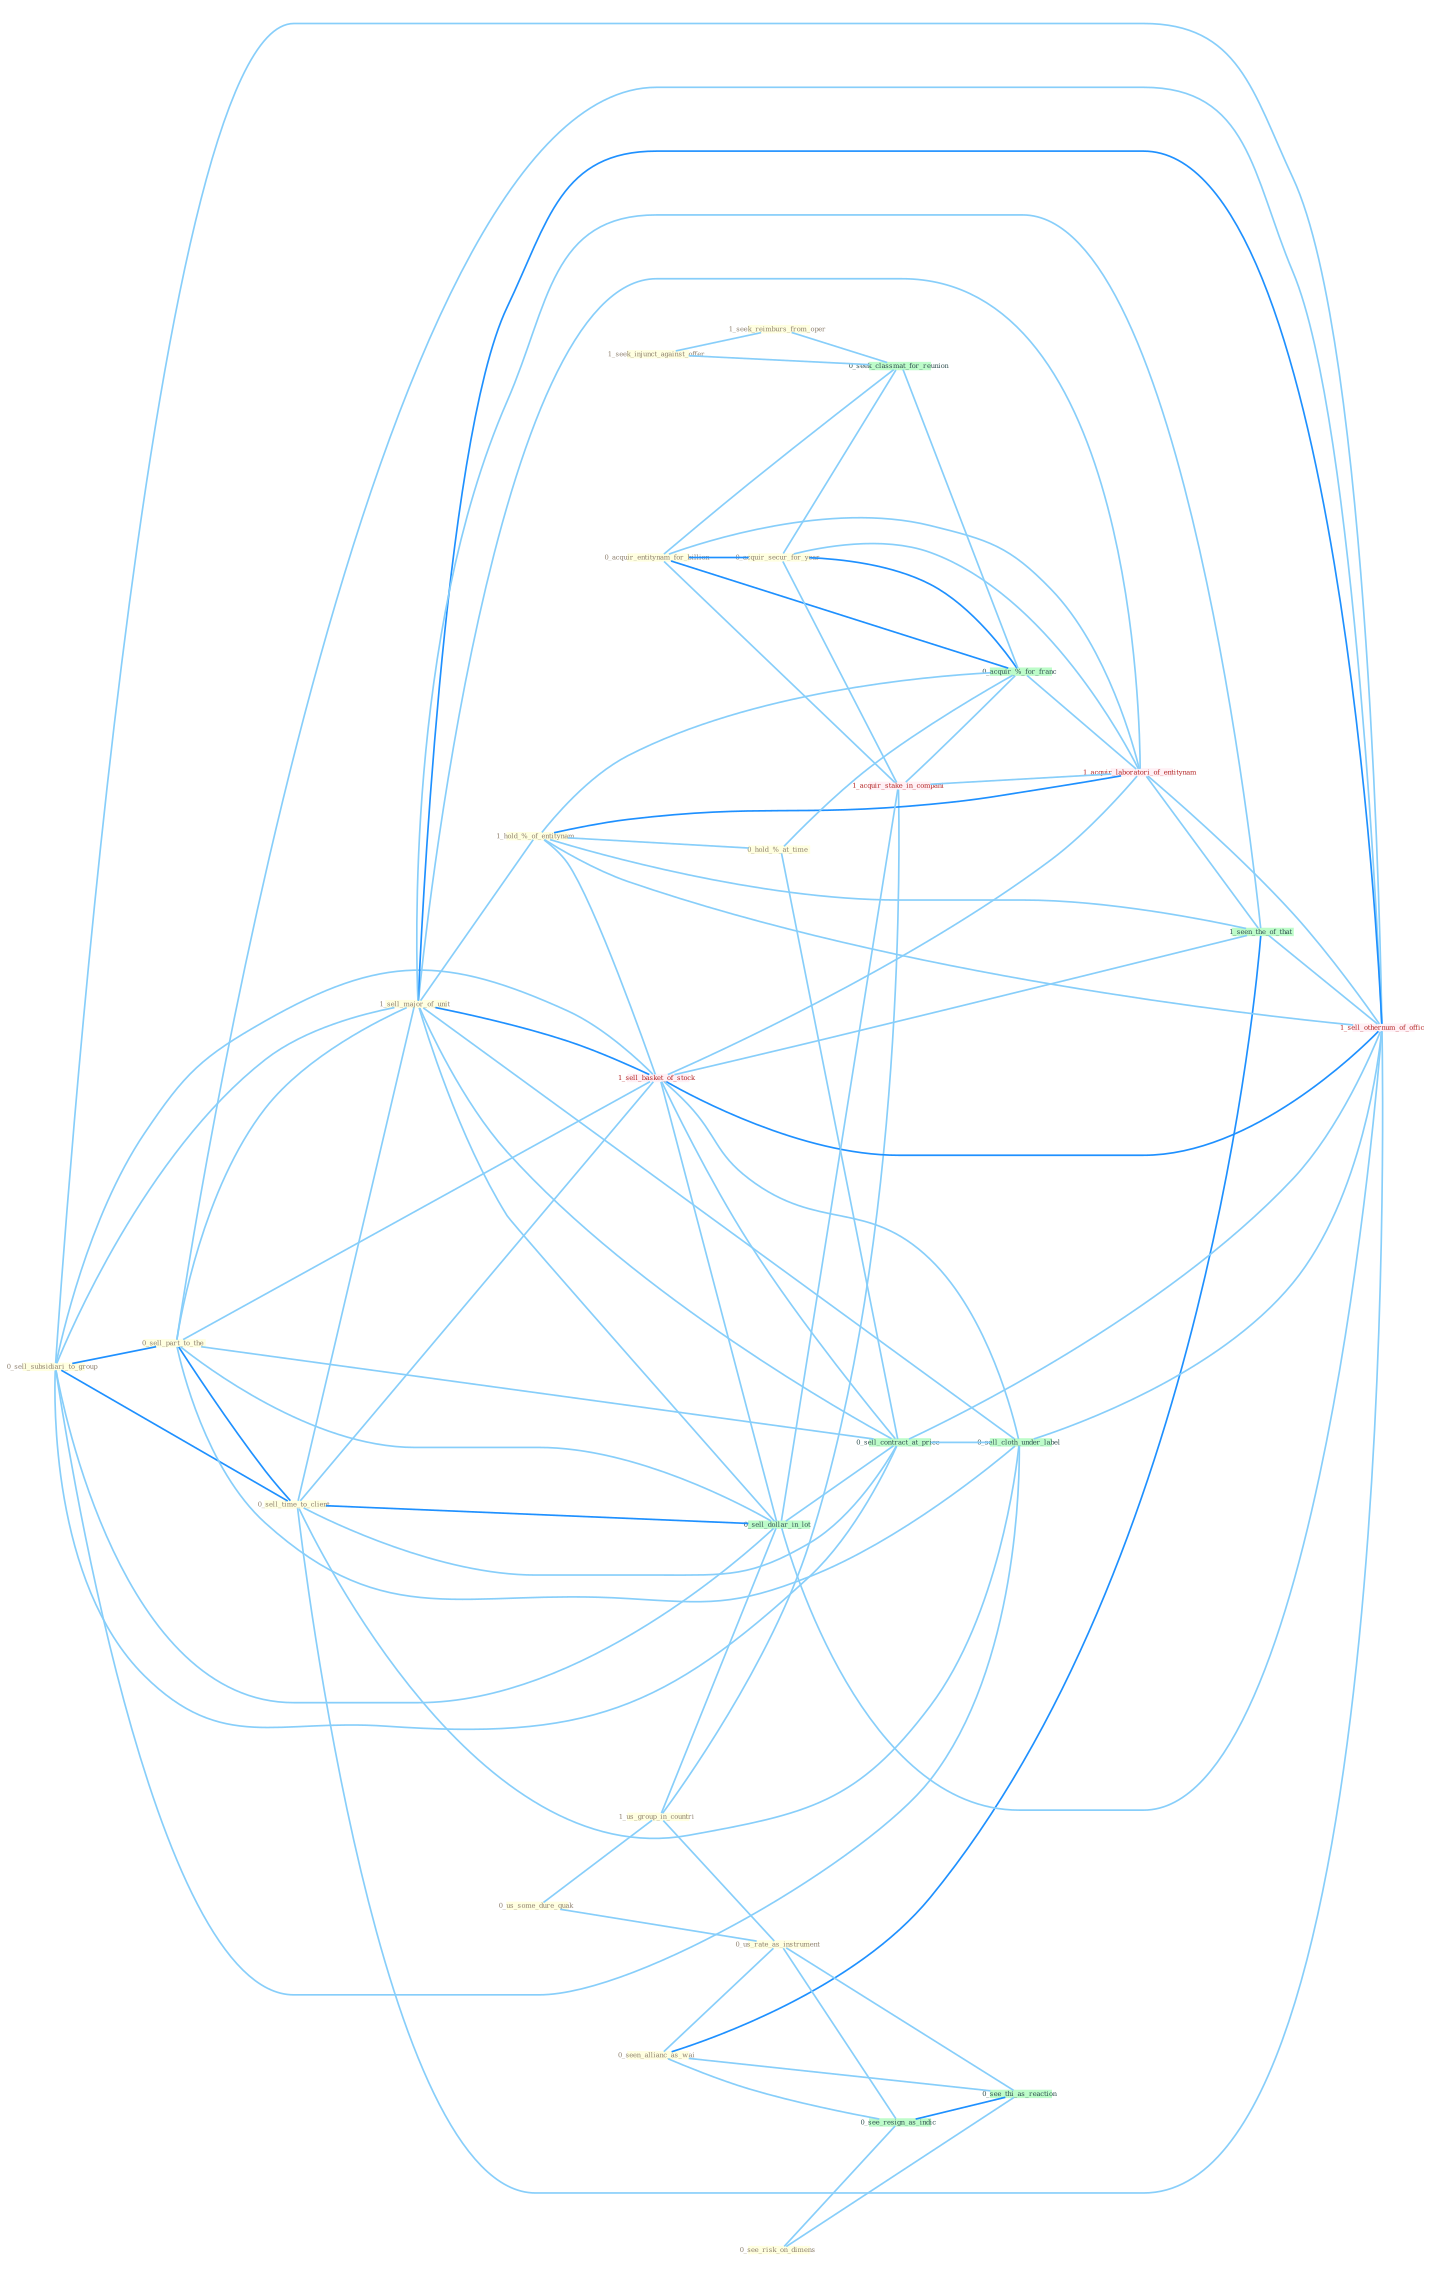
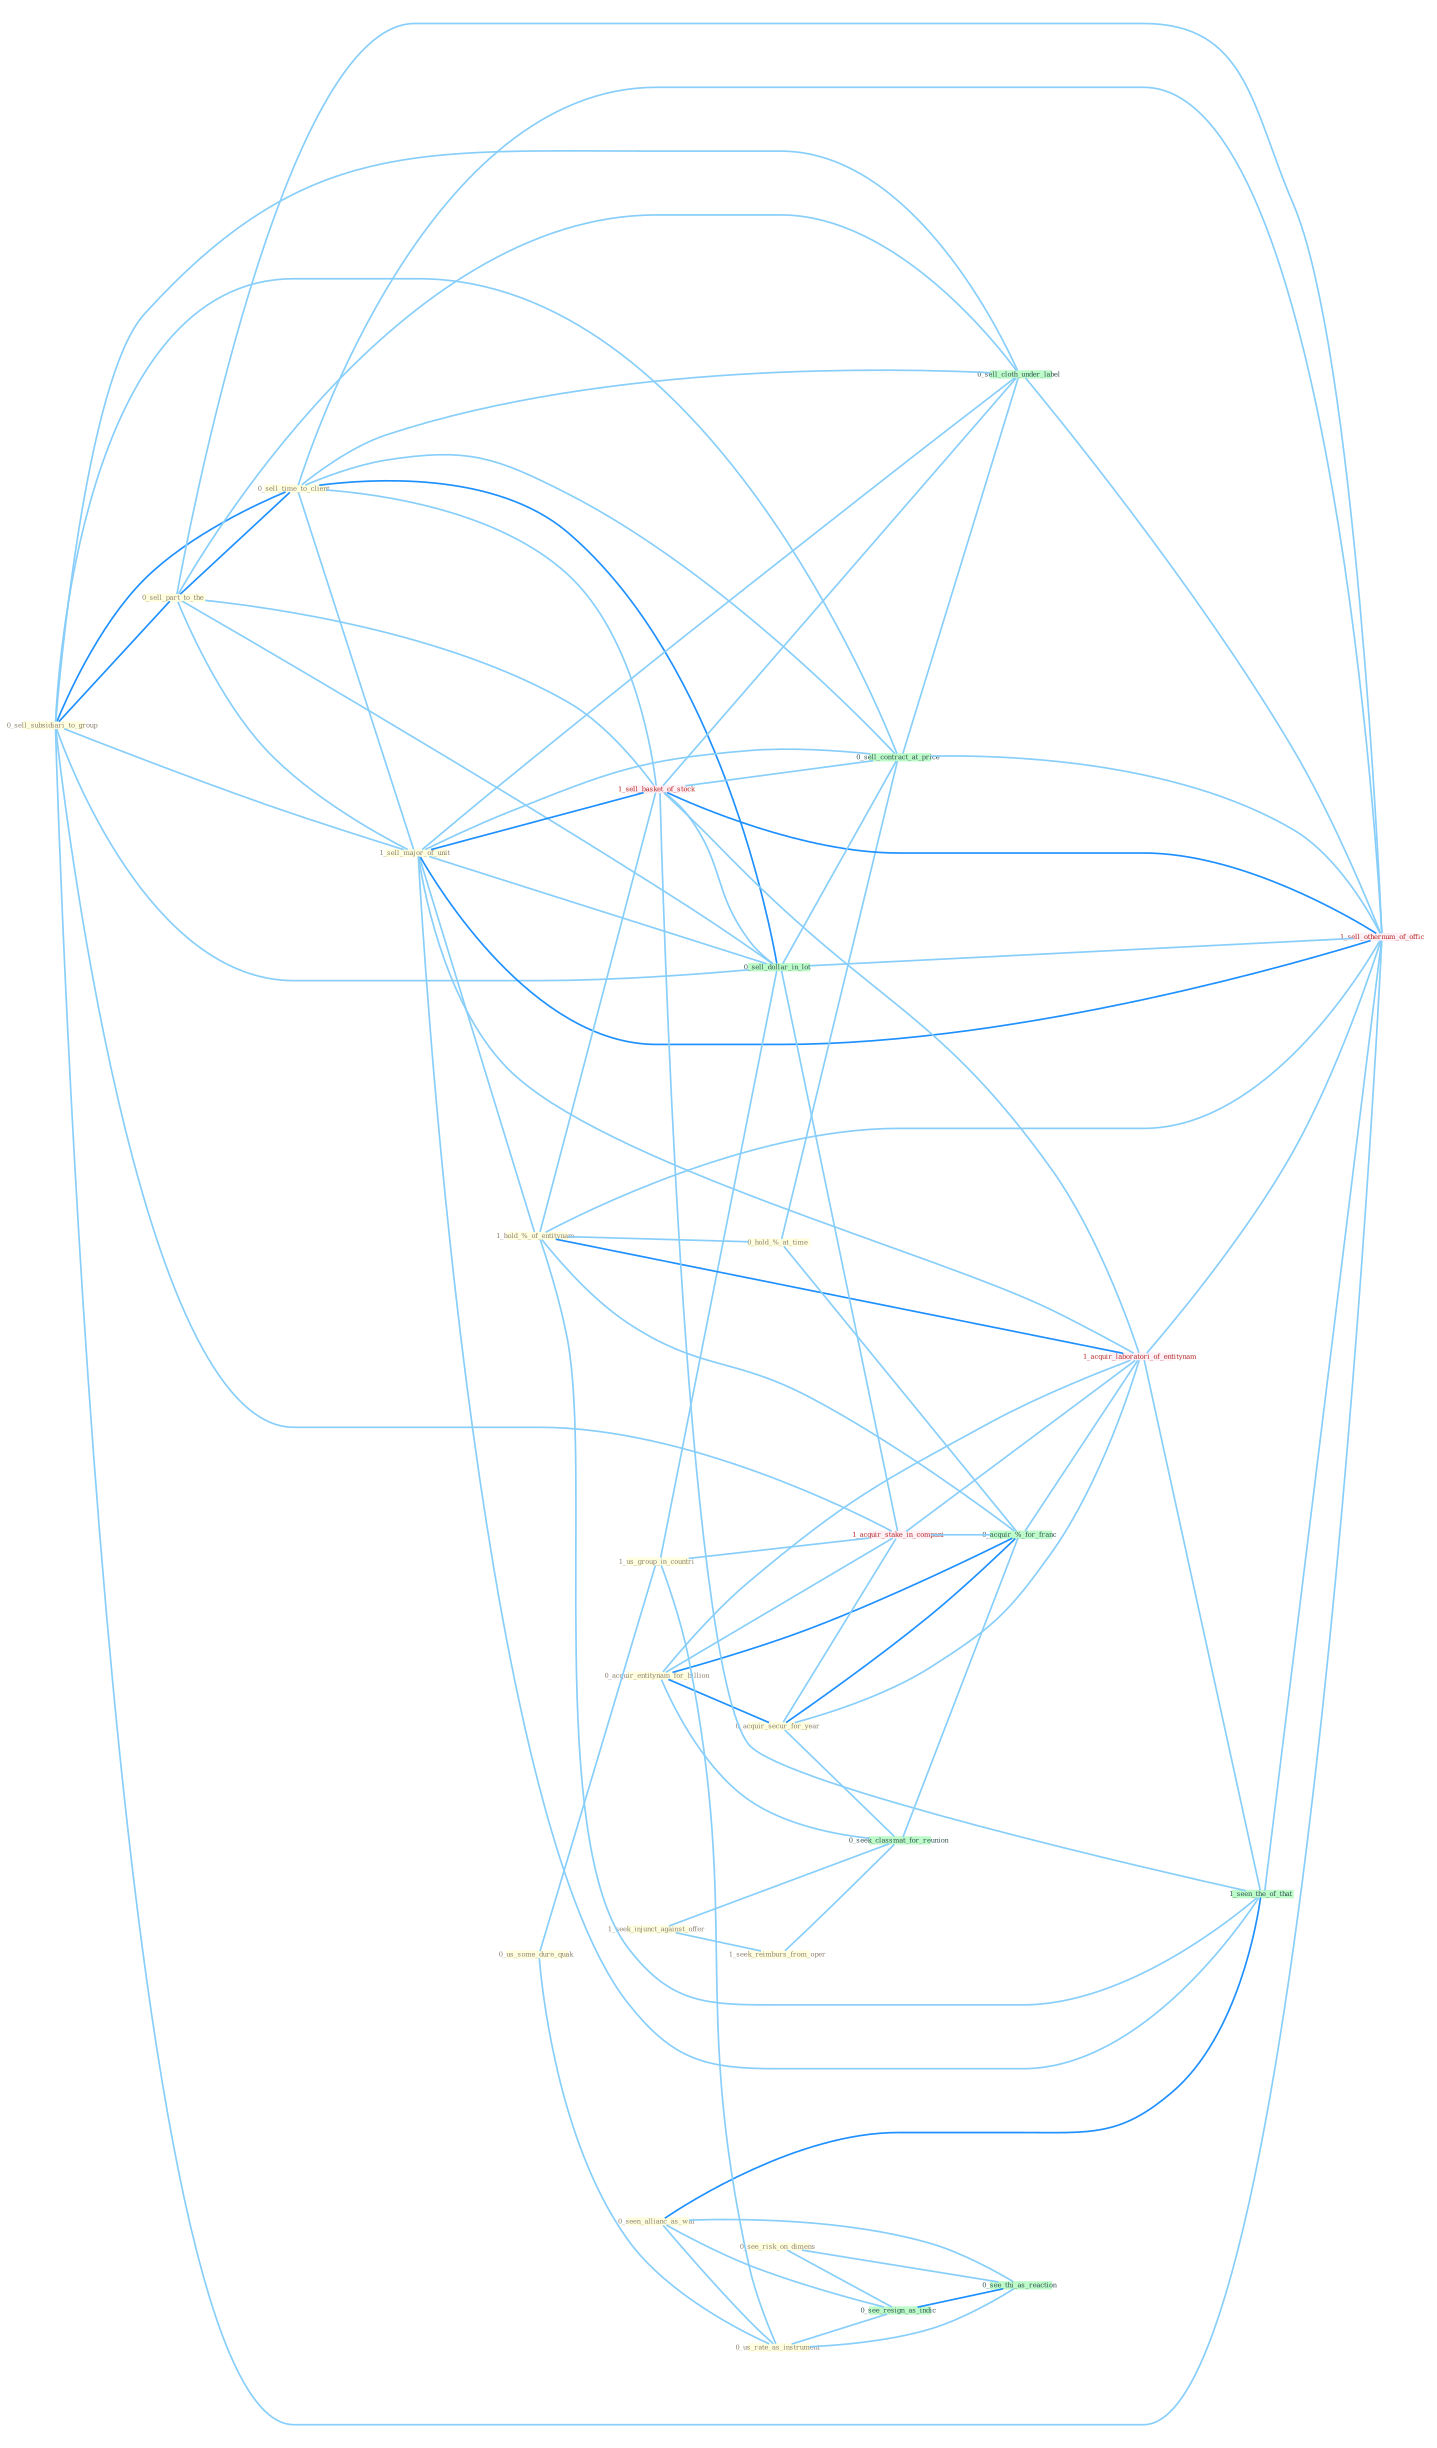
(270, 1018) -> (232, 1390)
(537, 1393) -> none
